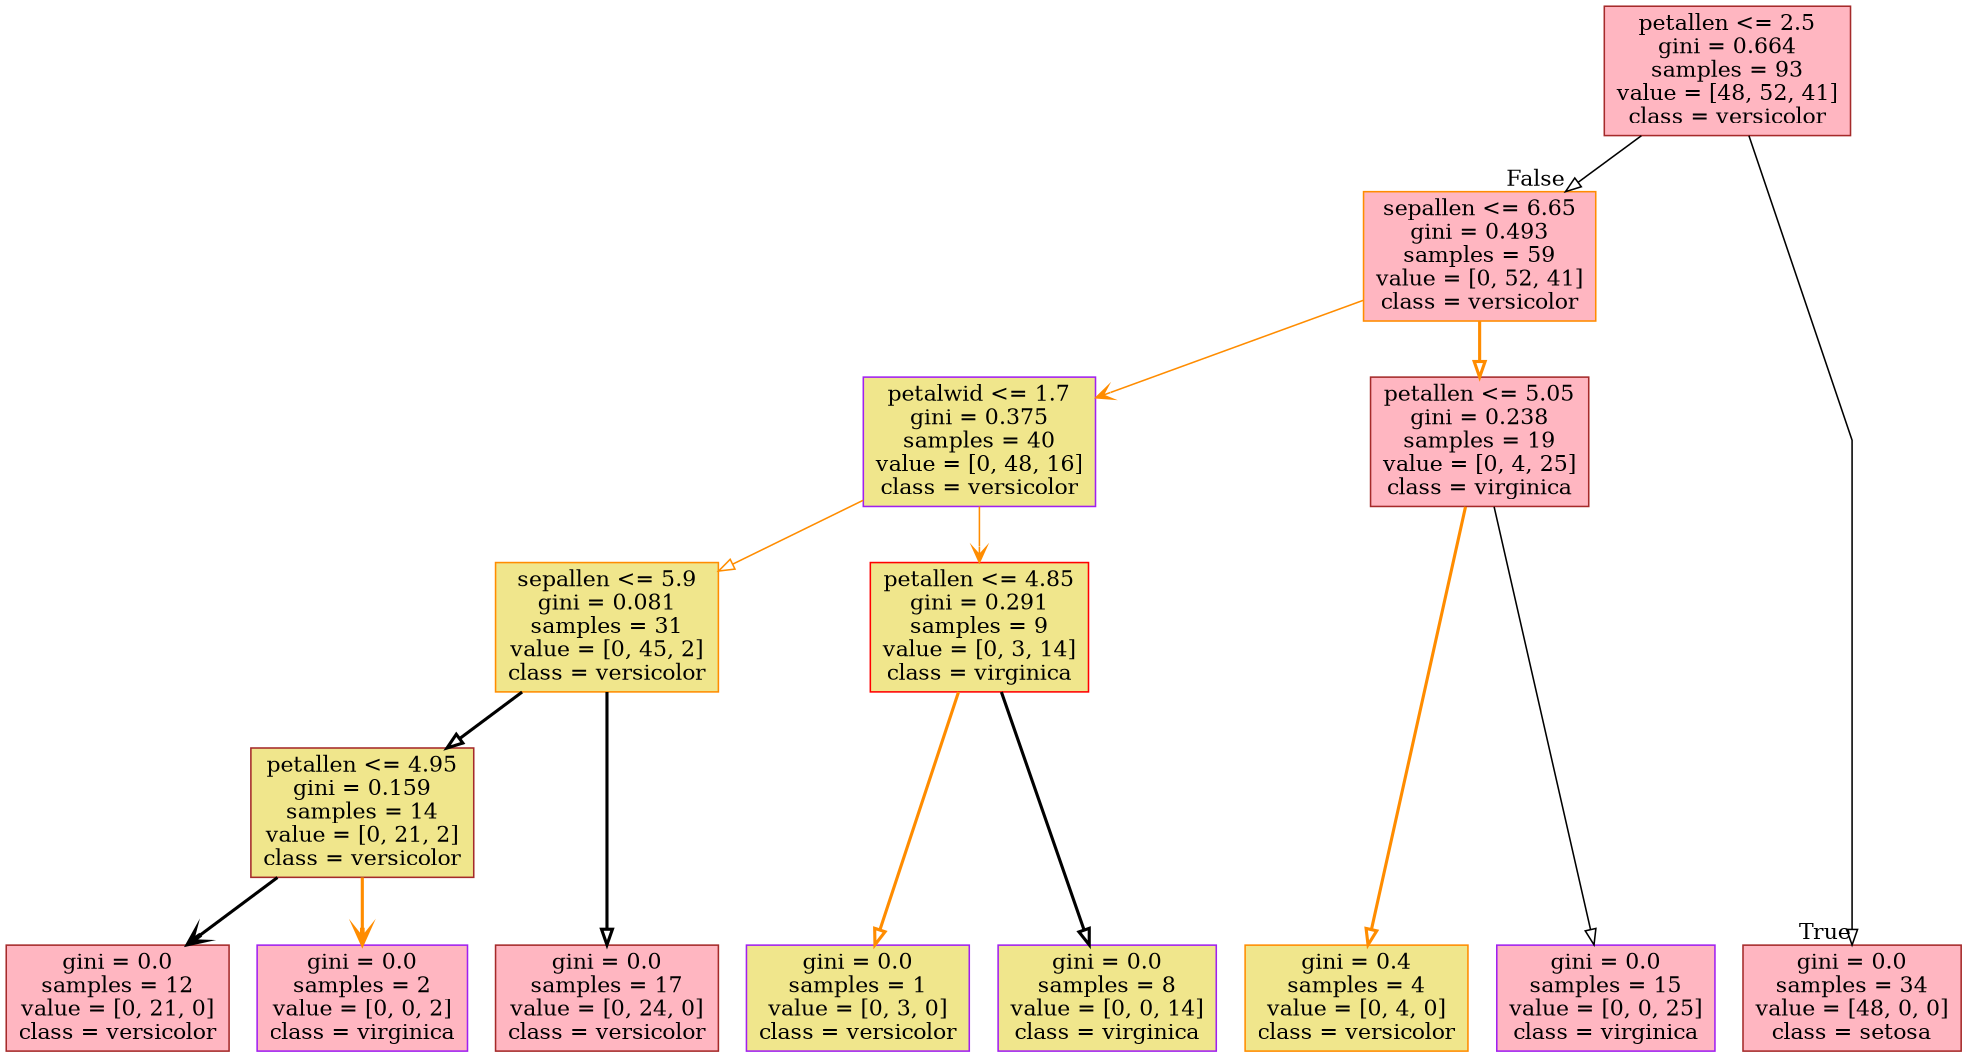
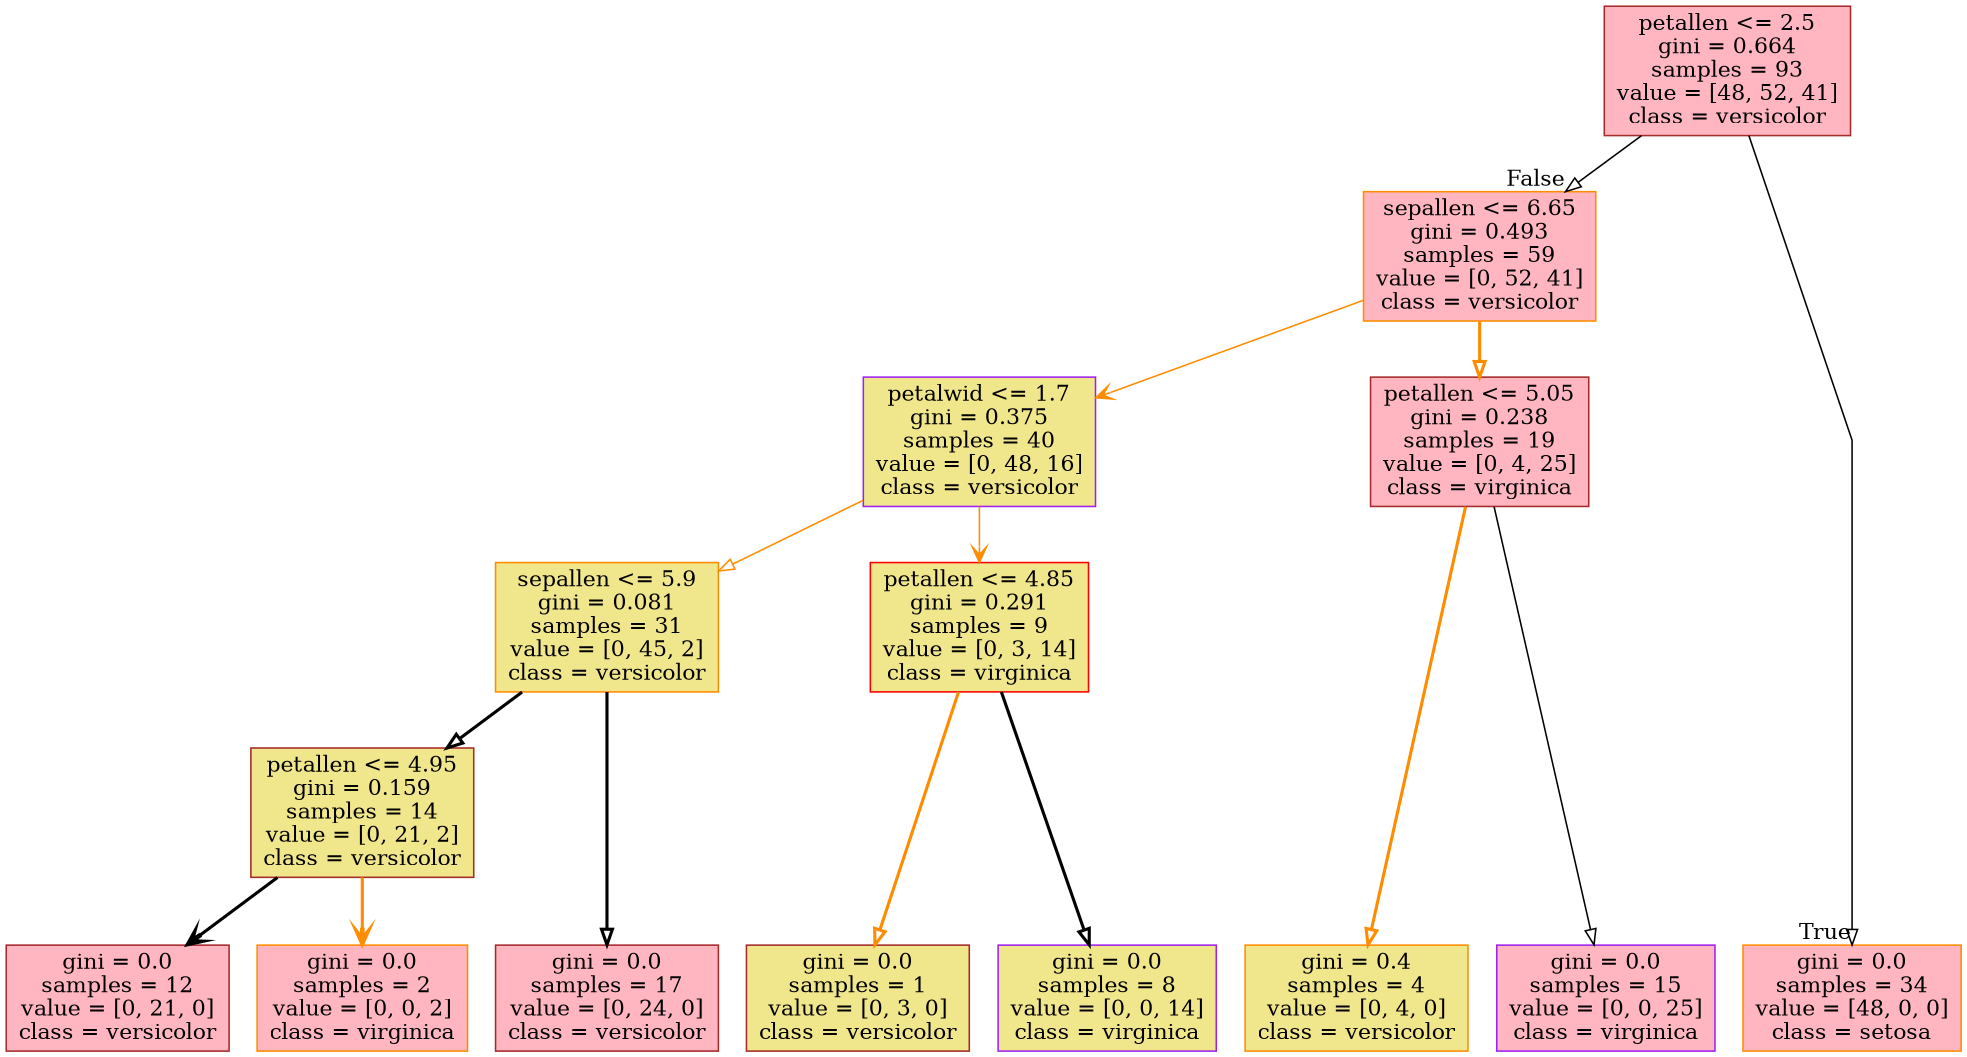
(362, 998) -> (362, 998)
(858, 998) -> (858, 998)
(1852, 998) -> (1852, 998)
